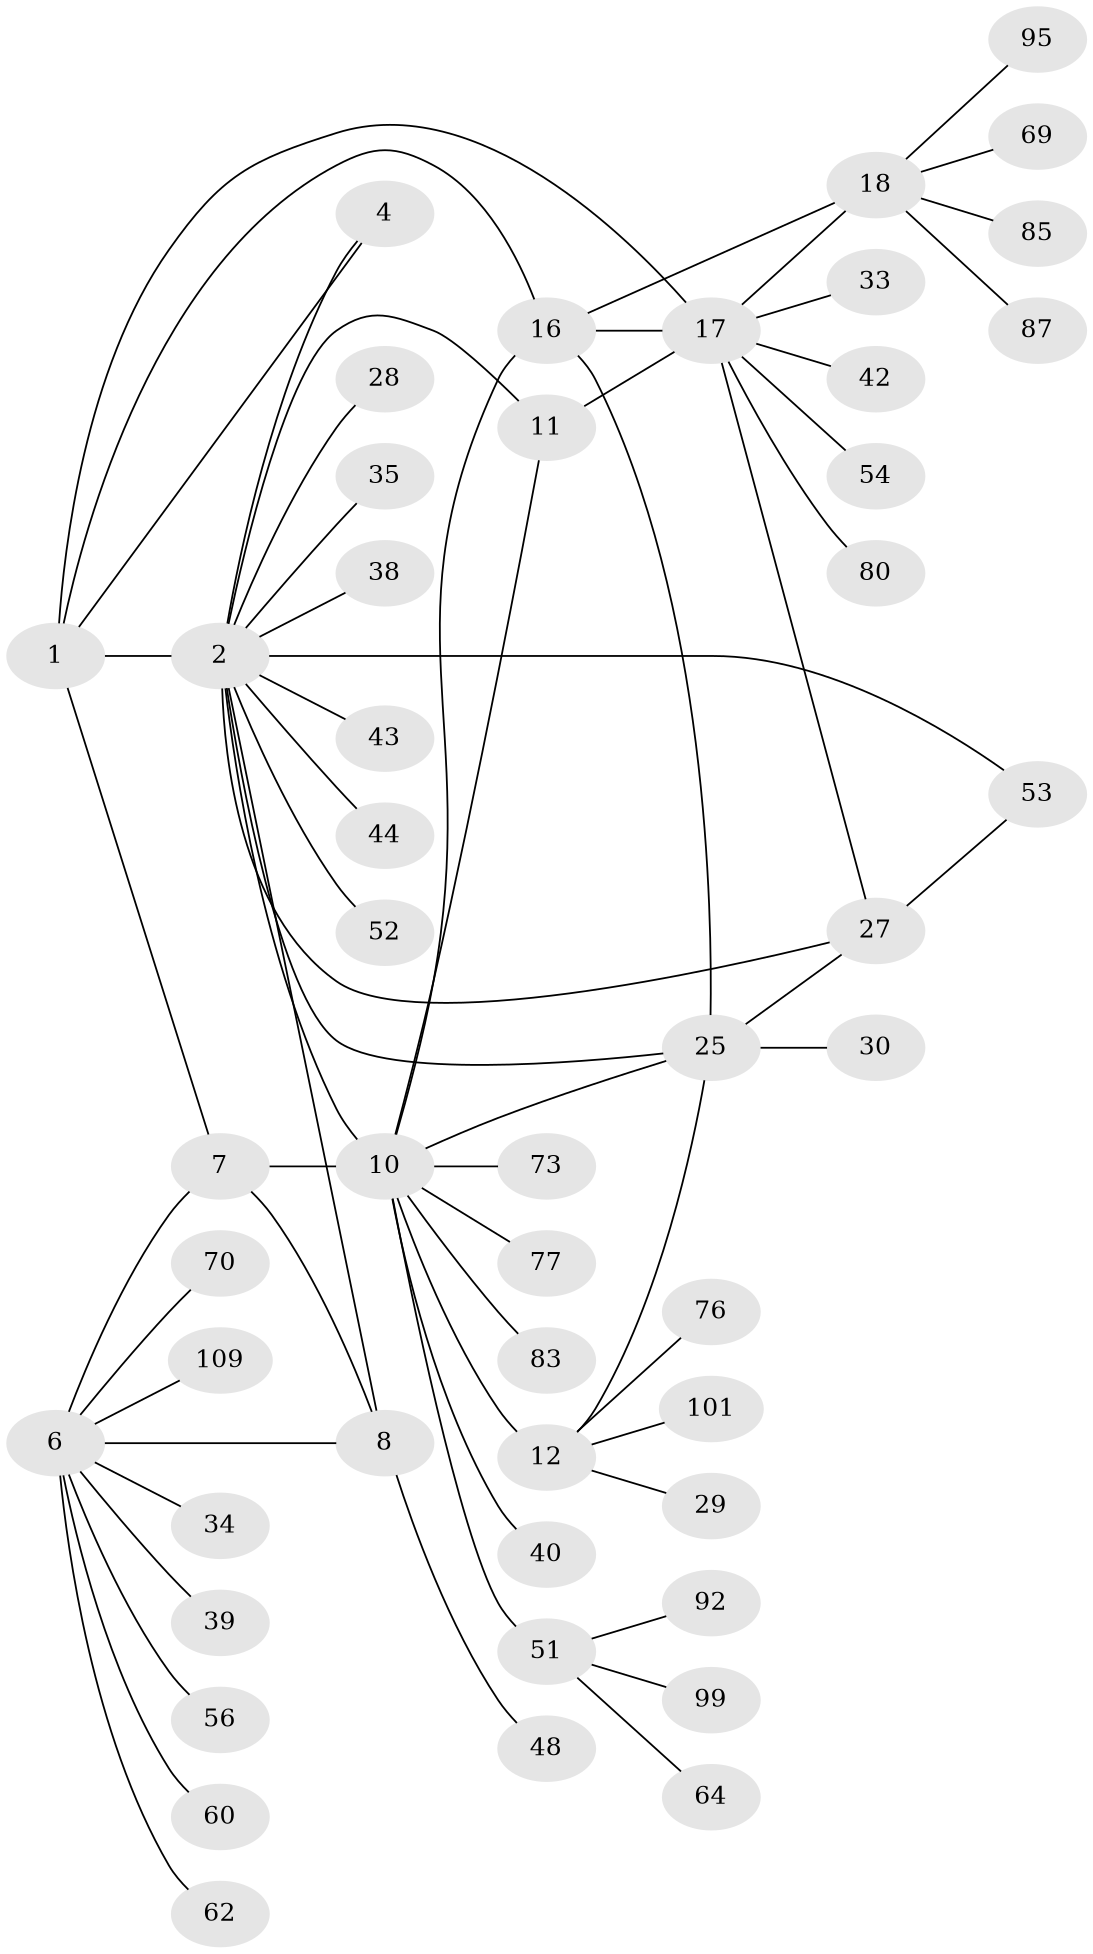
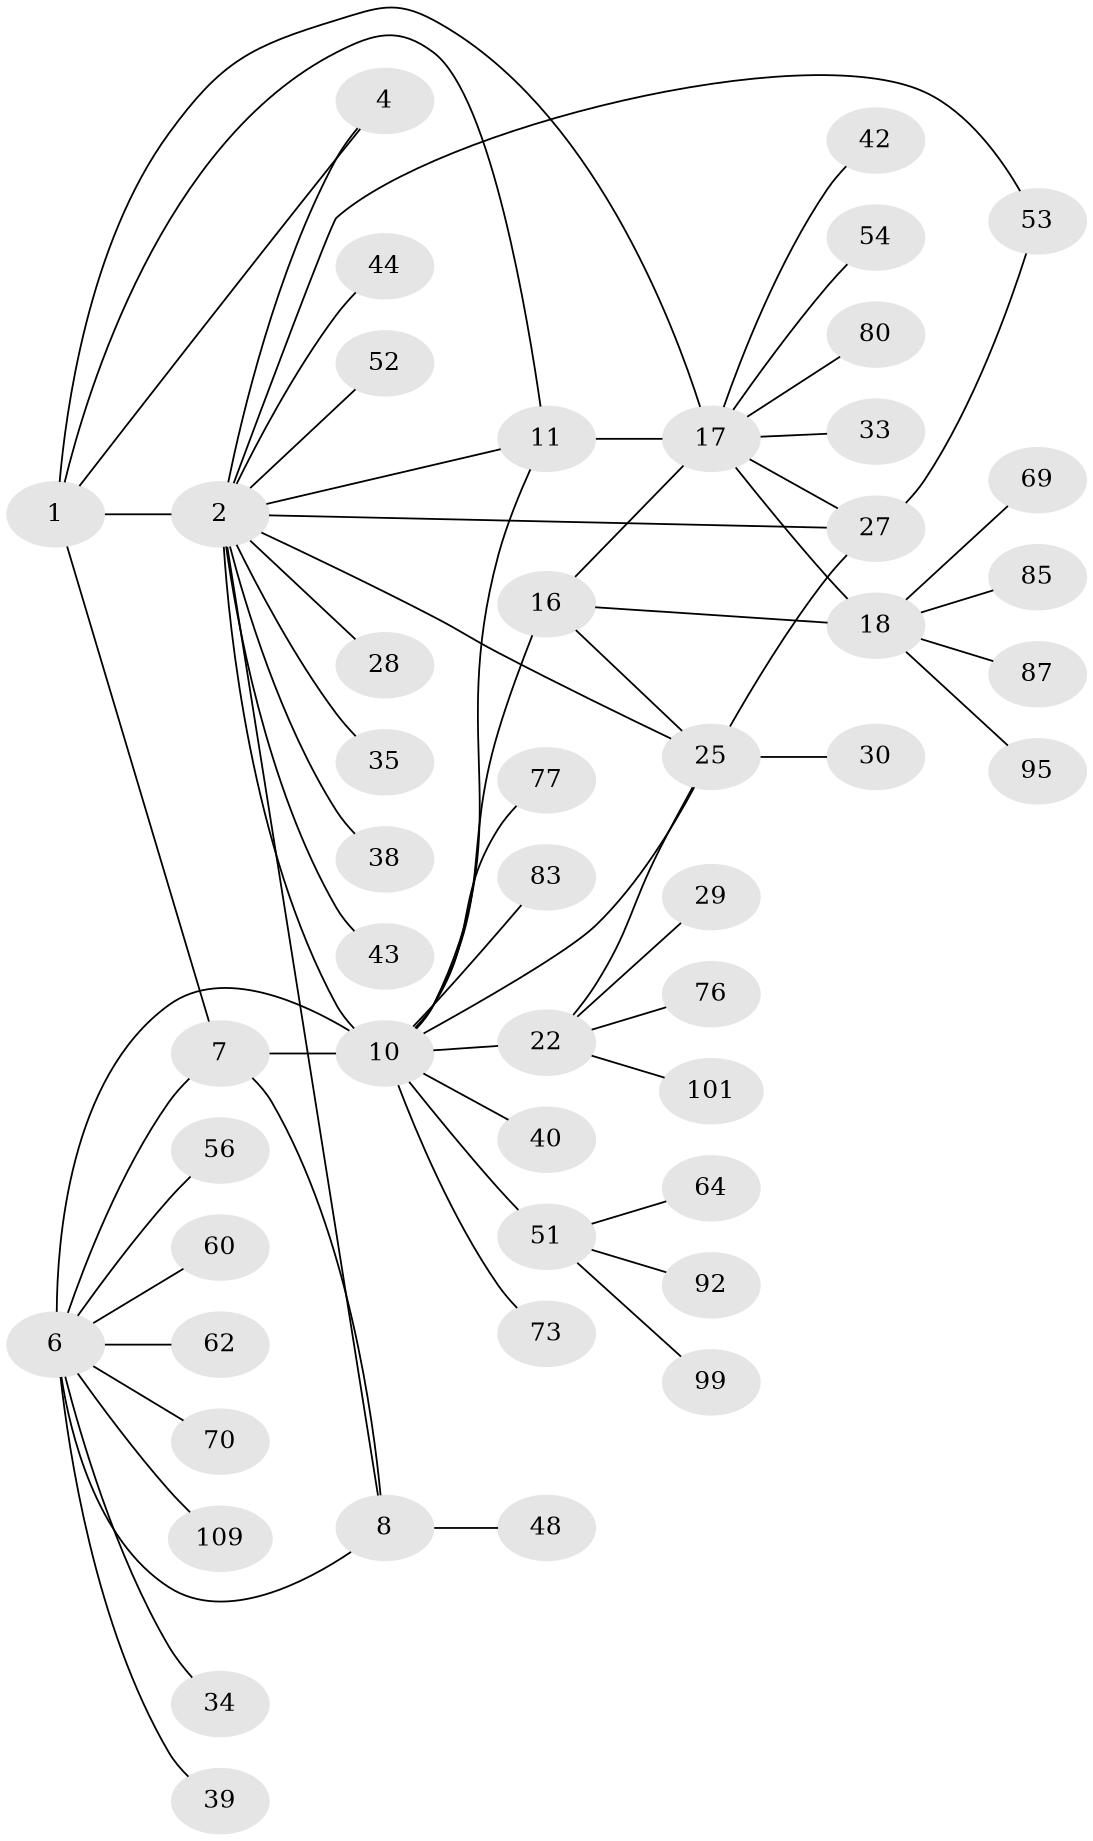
(231, 253) -> (318, 65)
none -> (120, 1058)
(547, 1458) -> (547, 1043)
